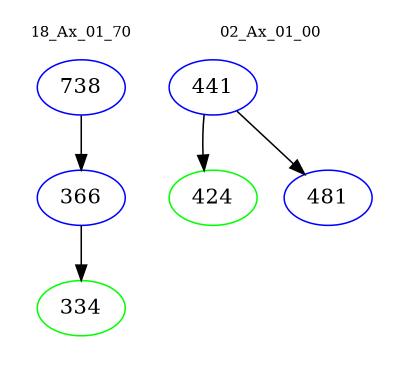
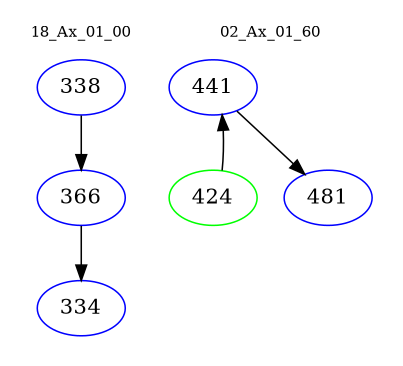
(81, 33) -> (81, 33)
(271, 33) -> (271, 33)
(81, 87) -> (81, 87)
(203, 135) -> (223, 151)
(81, 308) -> (81, 308)
